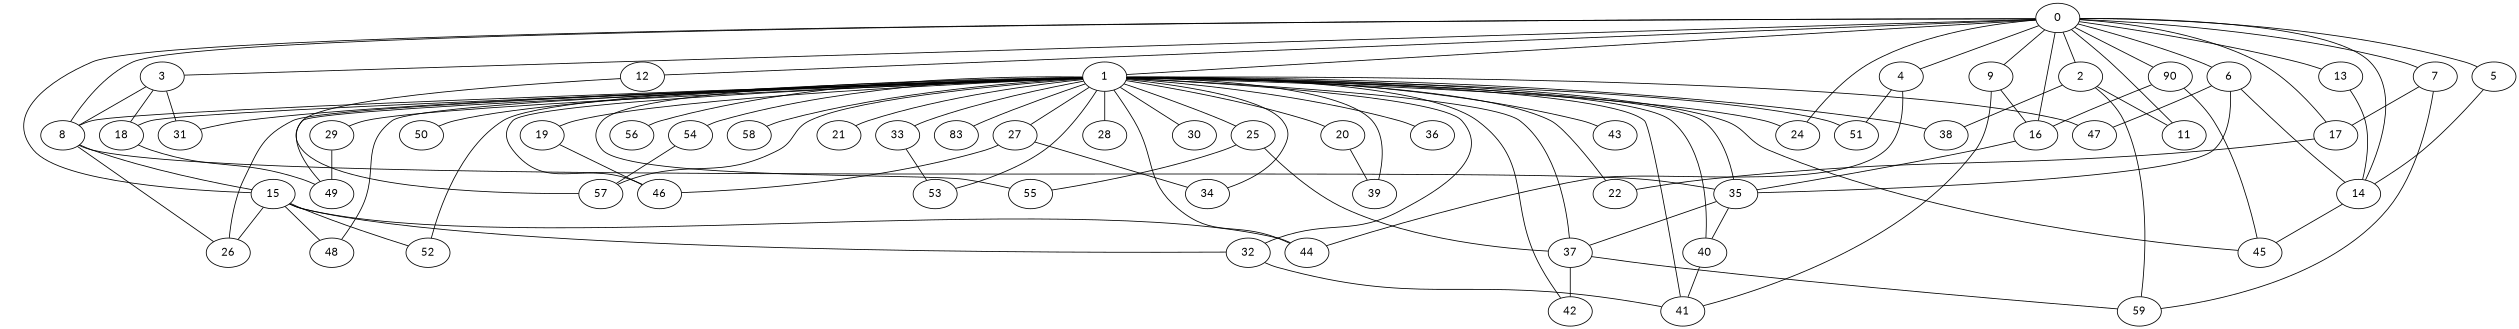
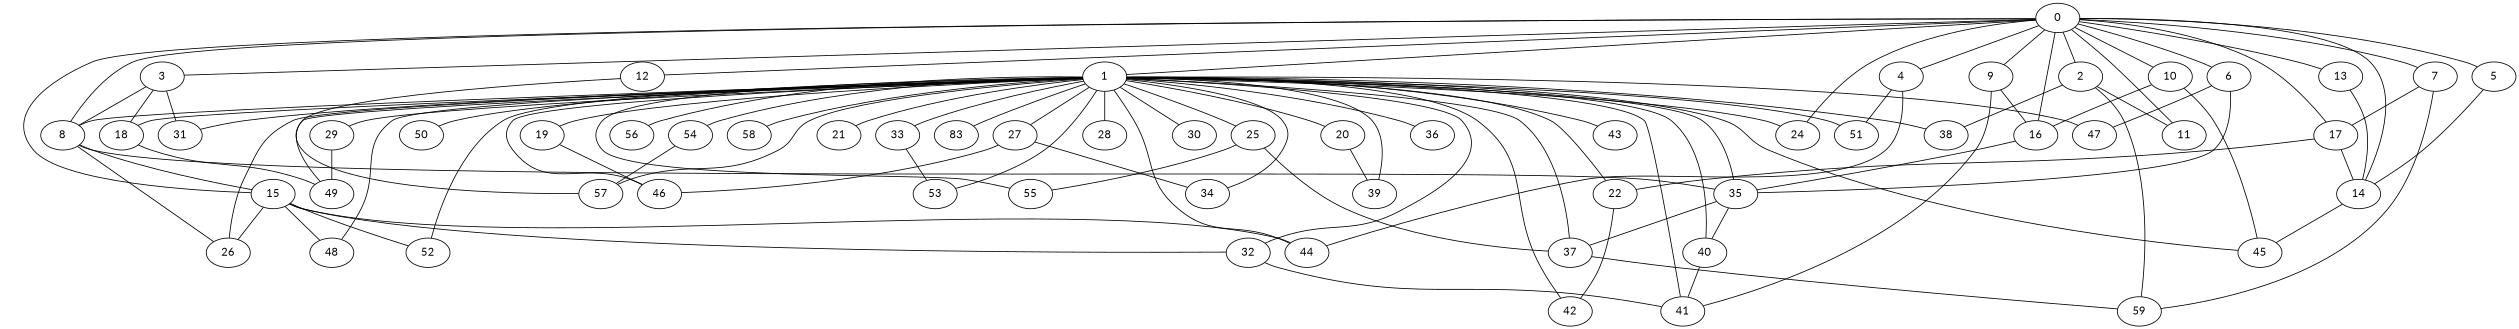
(2170, 77) -> (2170, 77)
(2289, 135) -> (2347, 165)
(1570, 282) -> (1605, 251)
